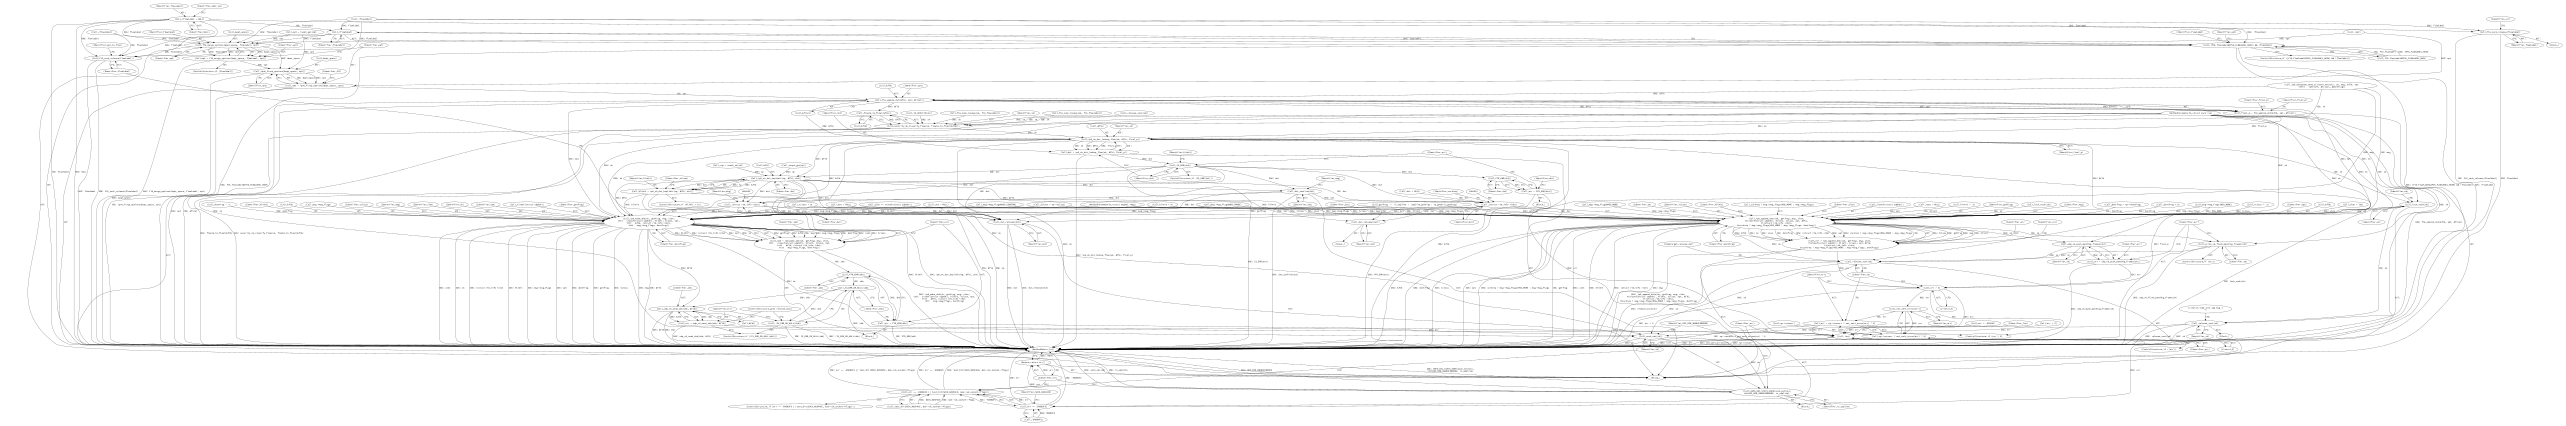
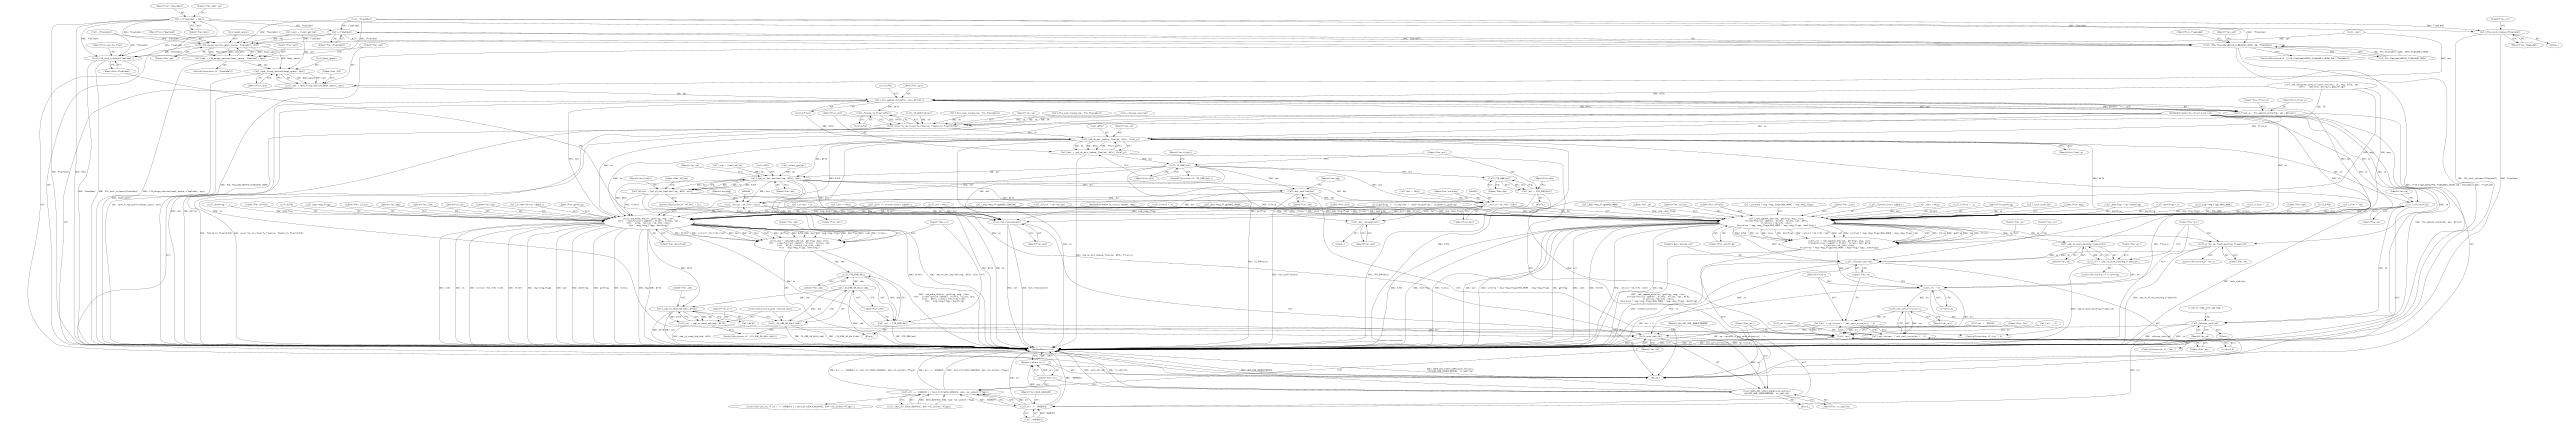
none -> (690, 165)
none -> (2101, 275)
